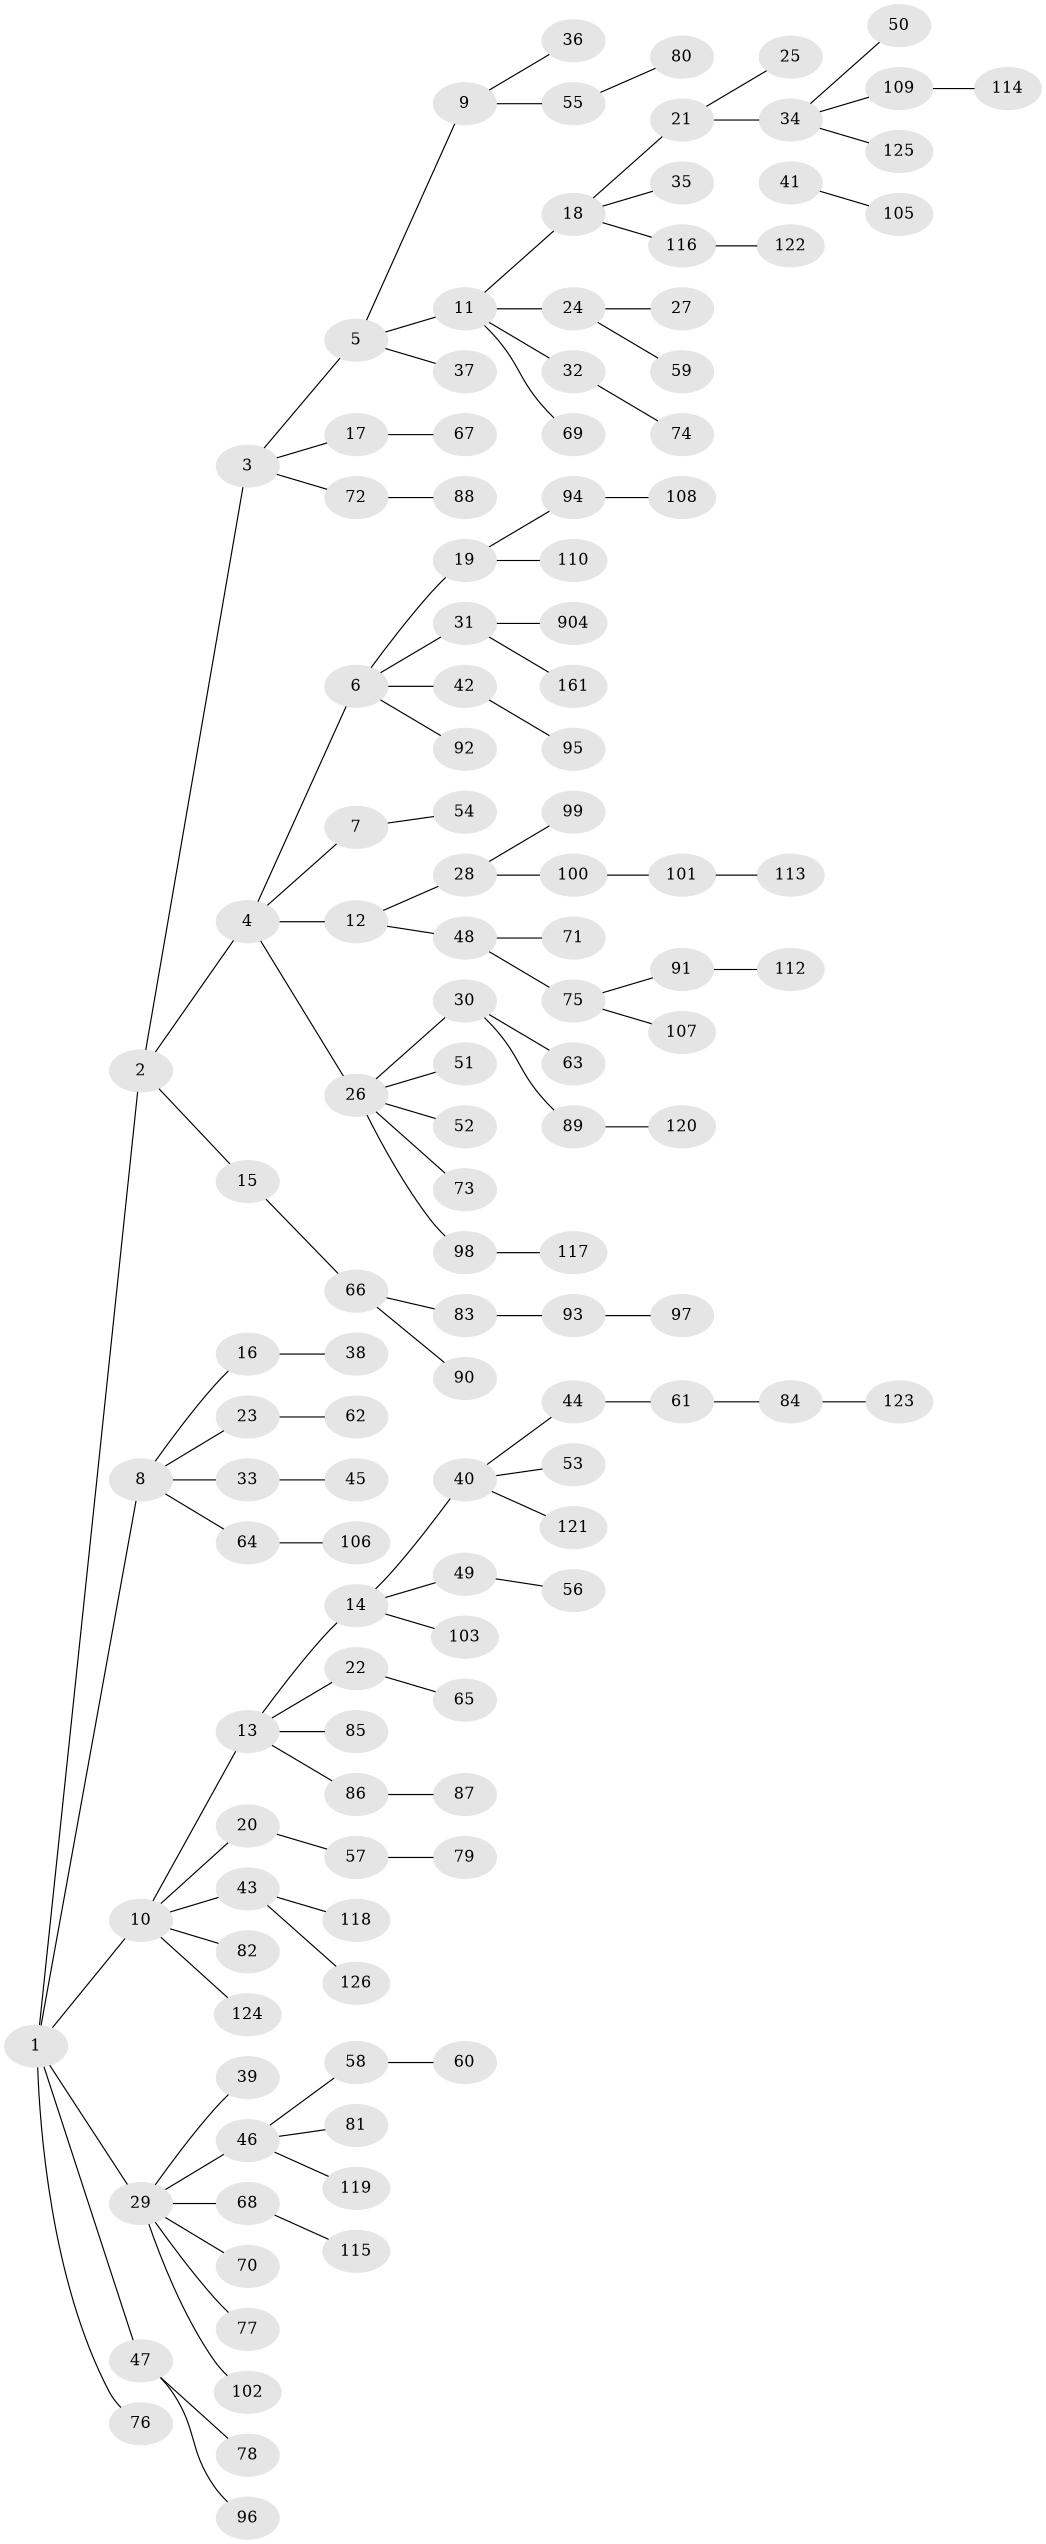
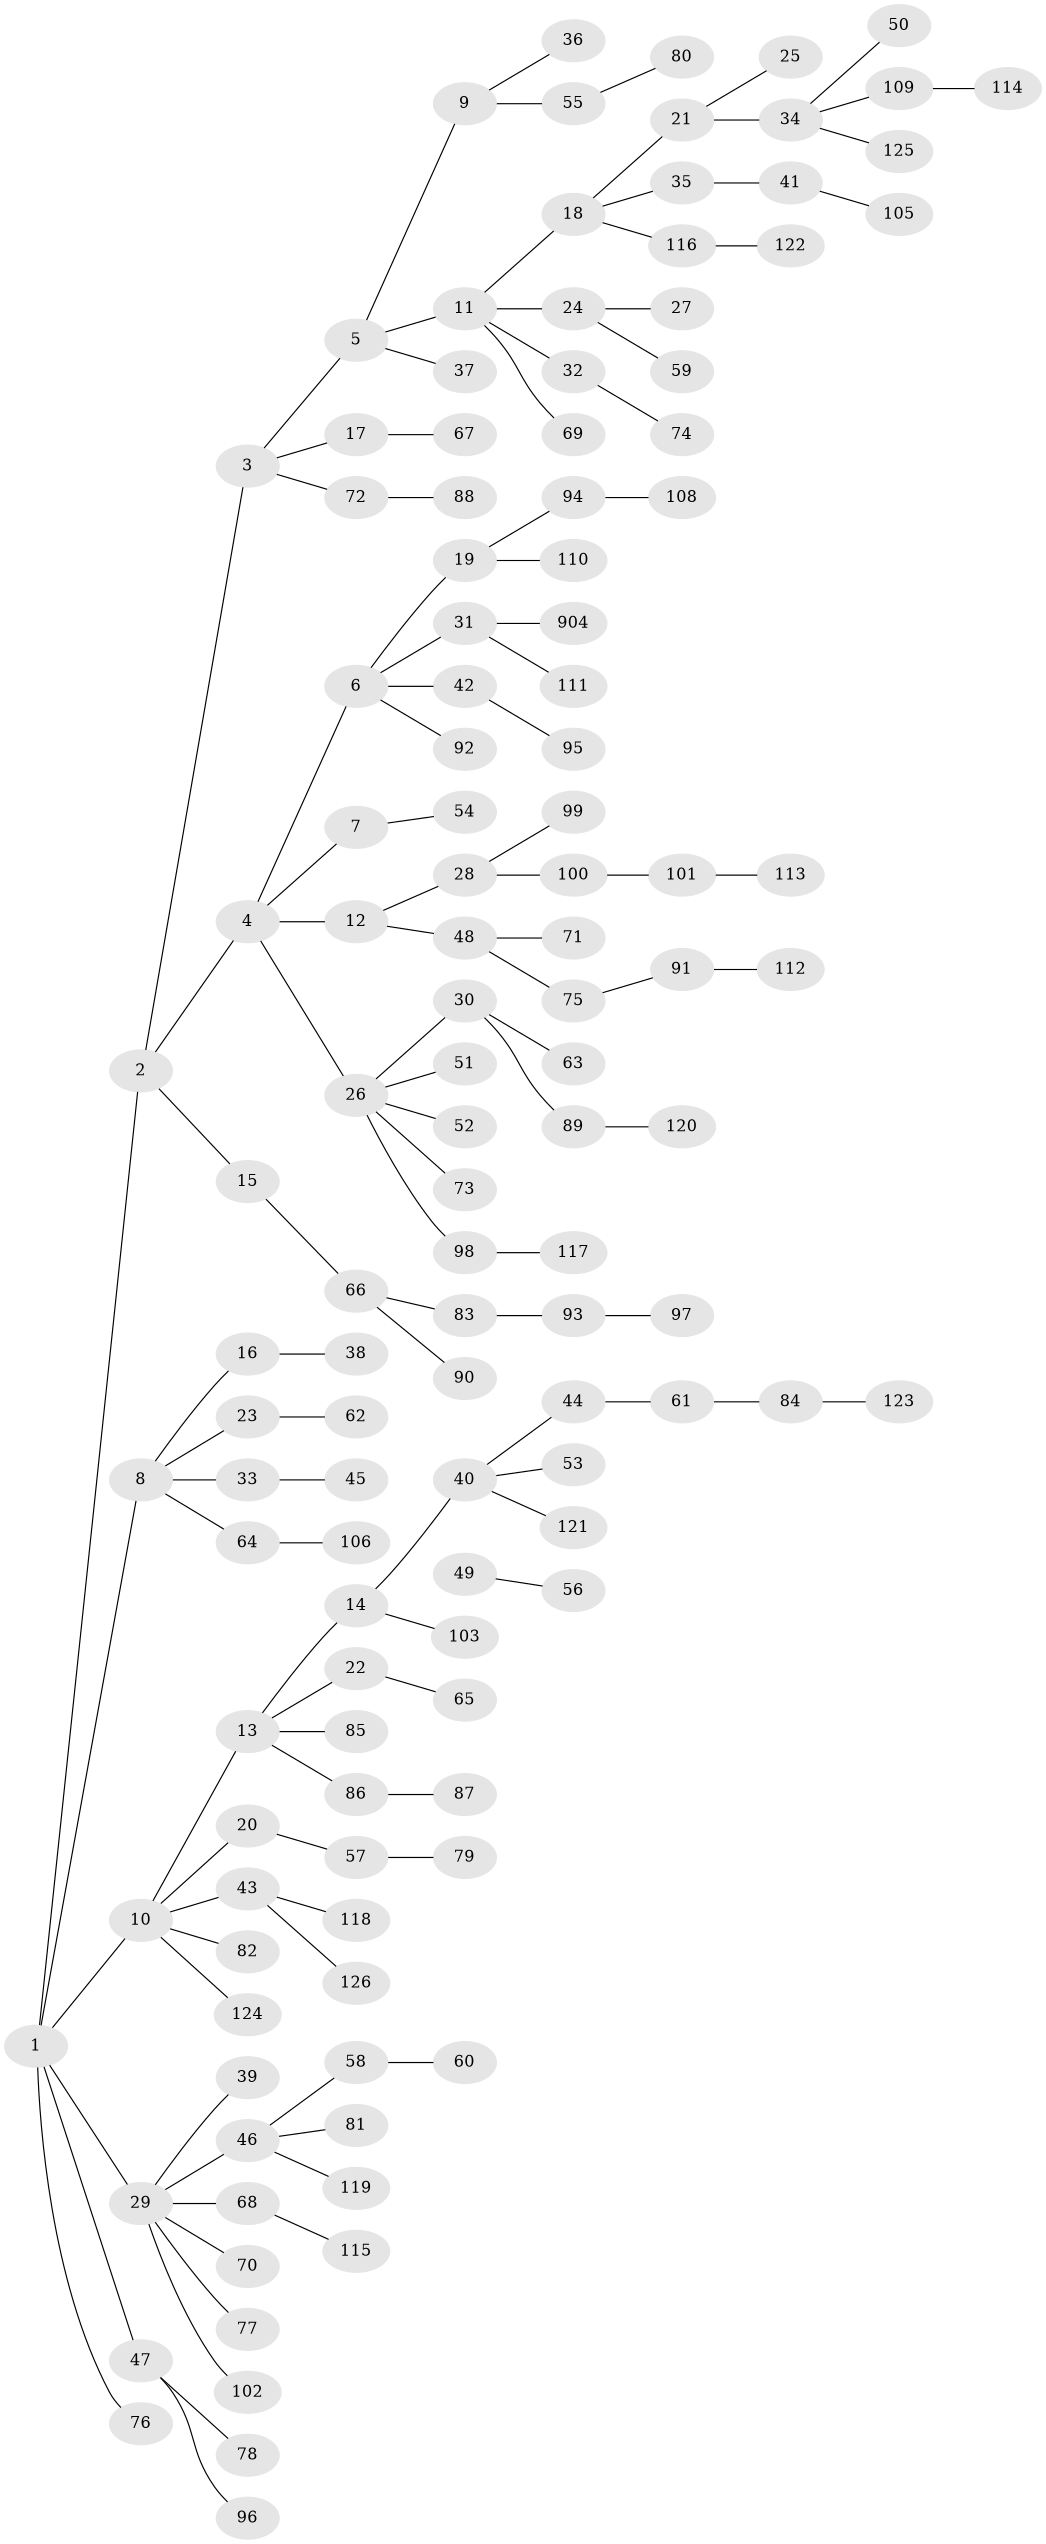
none -> (737, 183)
(574, 686) -> (574, 686)
(682, 1032) -> none
(411, 1590) -> none
